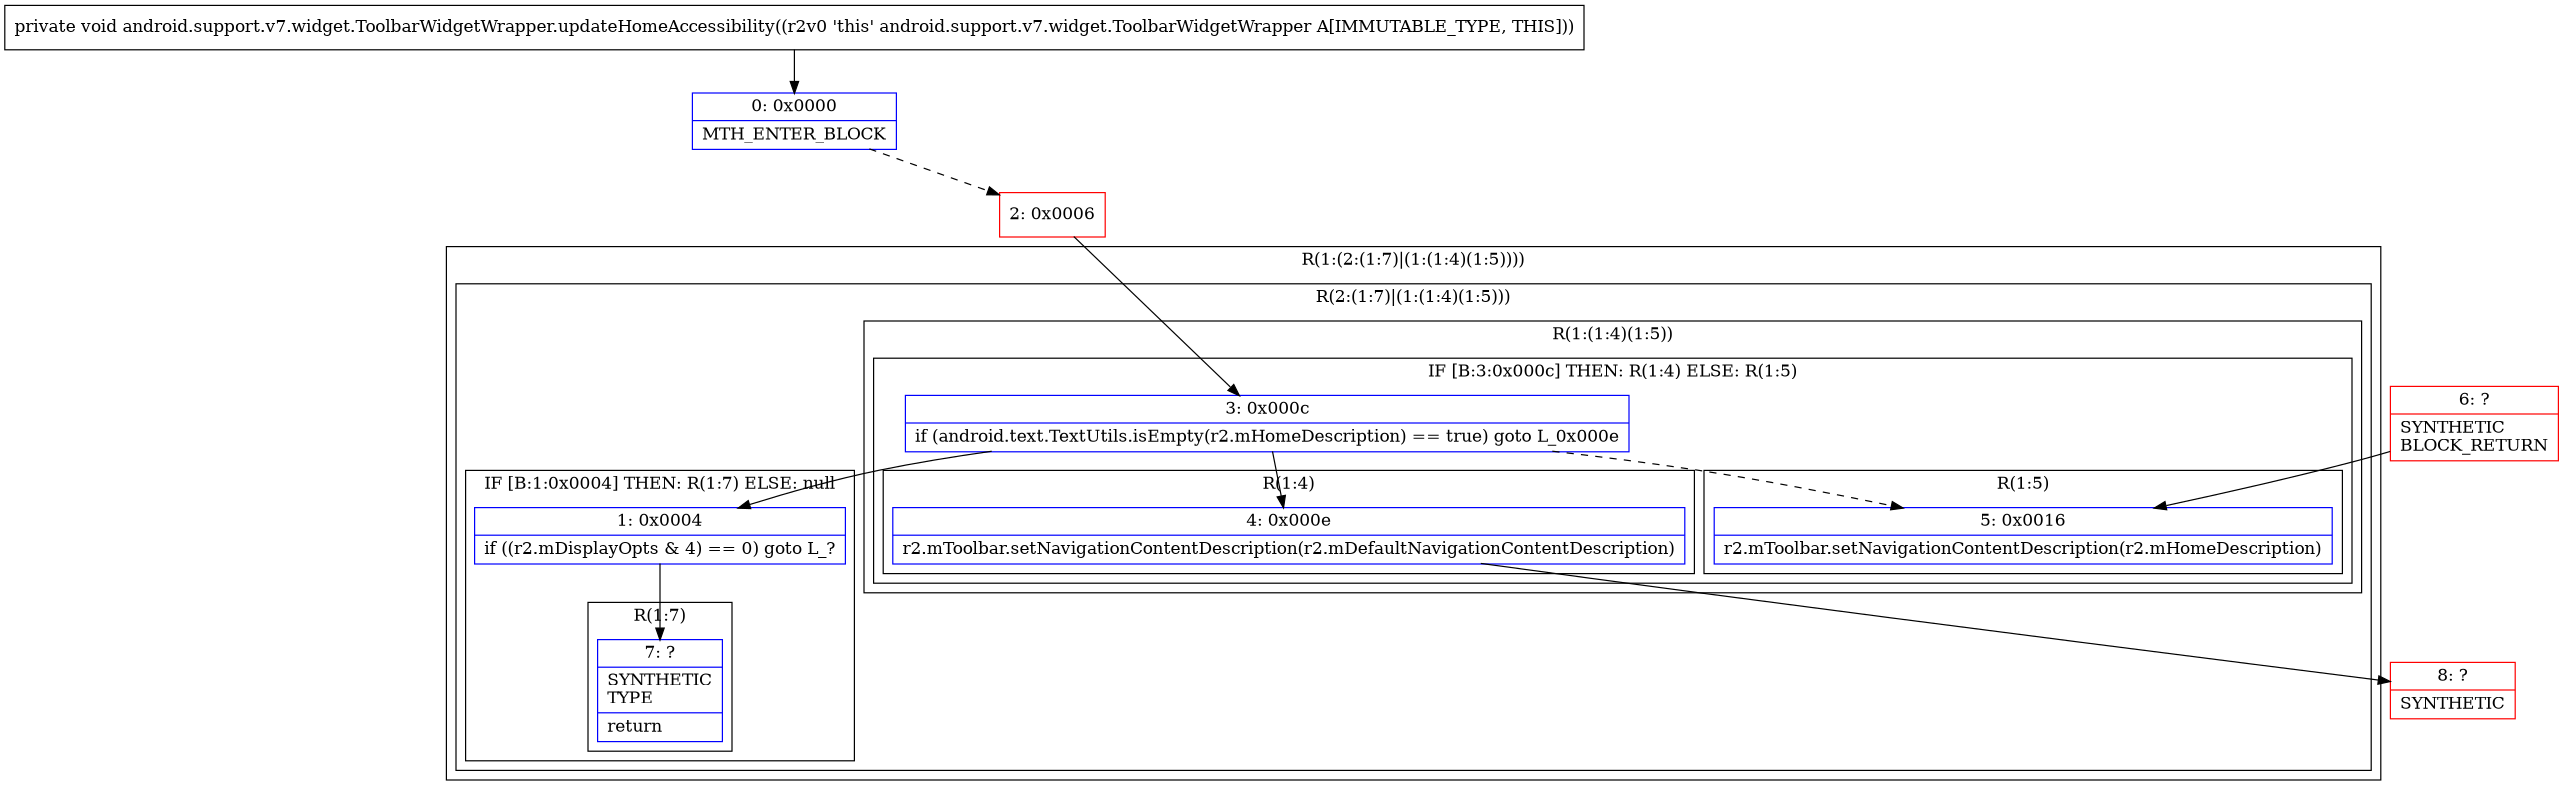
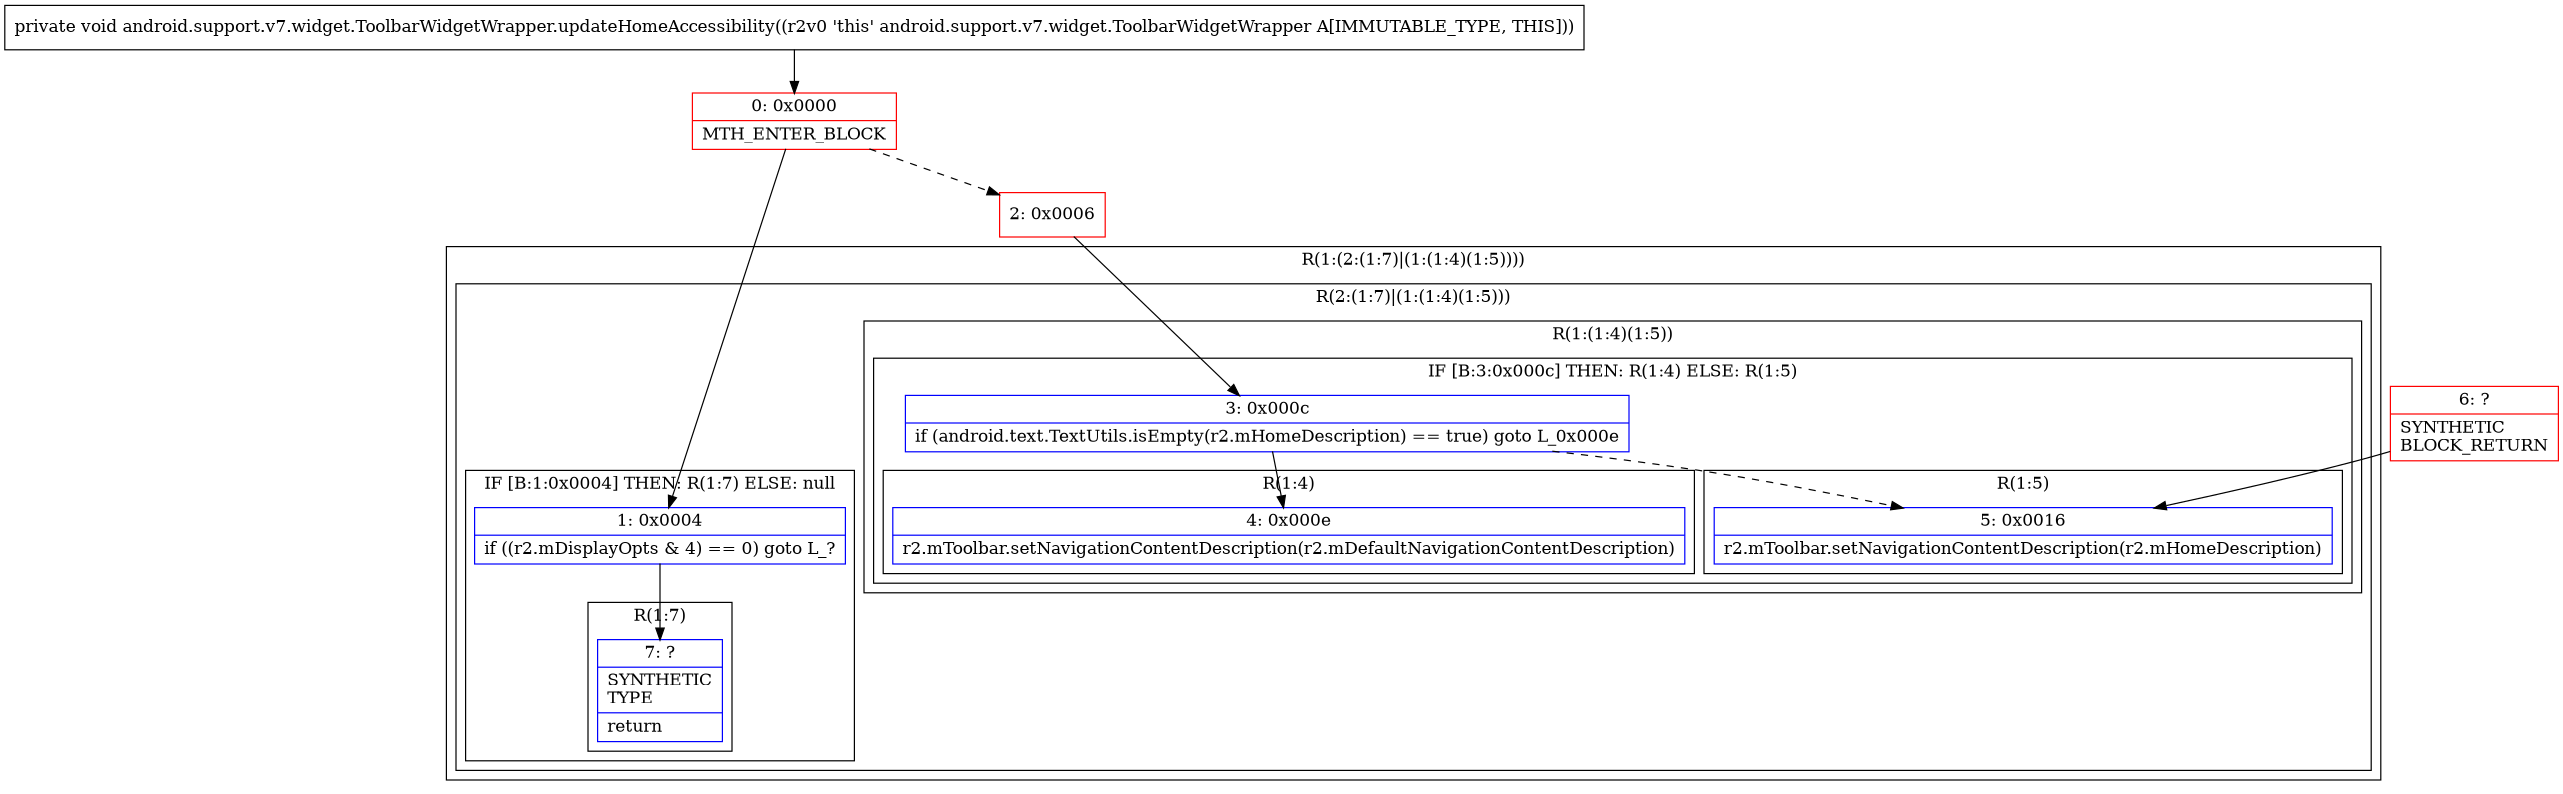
(794, 121) -> (794, 121)
(845, 478) -> (729, 322)
(2453, 691) -> none
